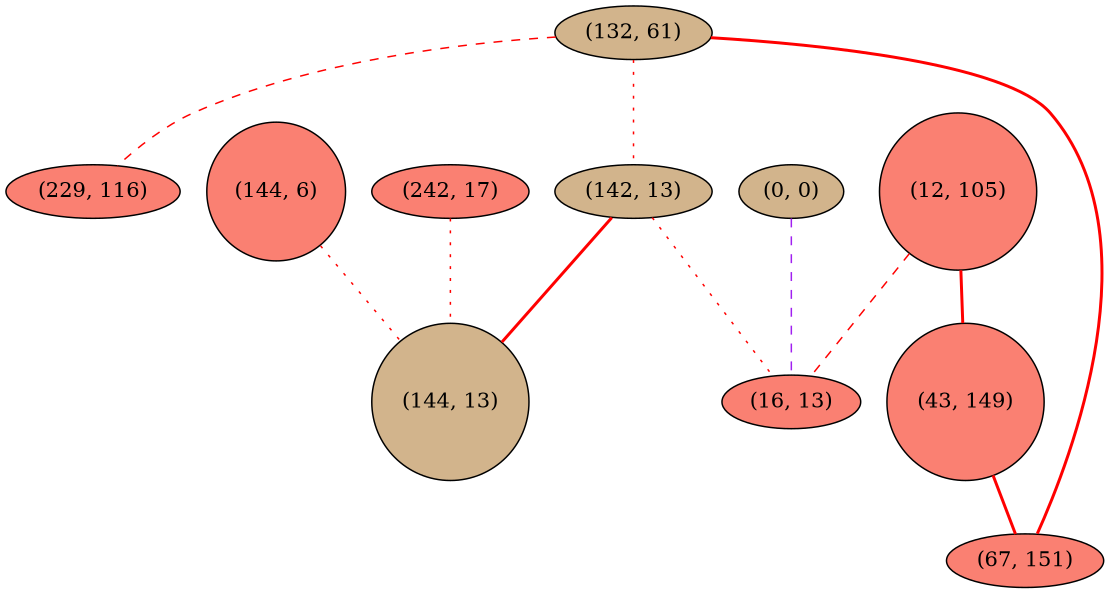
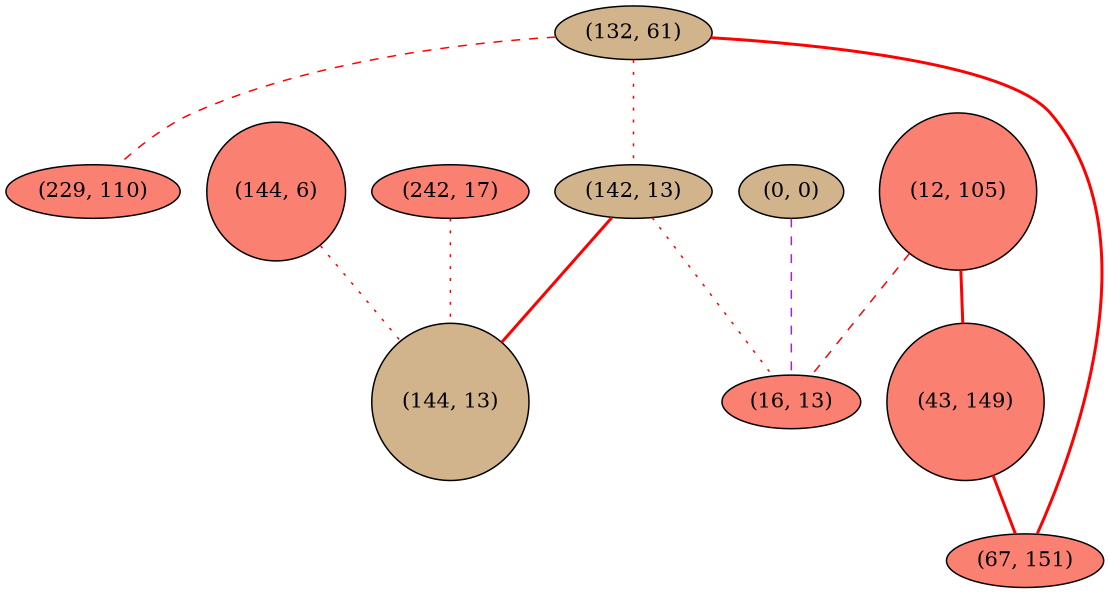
(93, 192) -> (93, 192)
